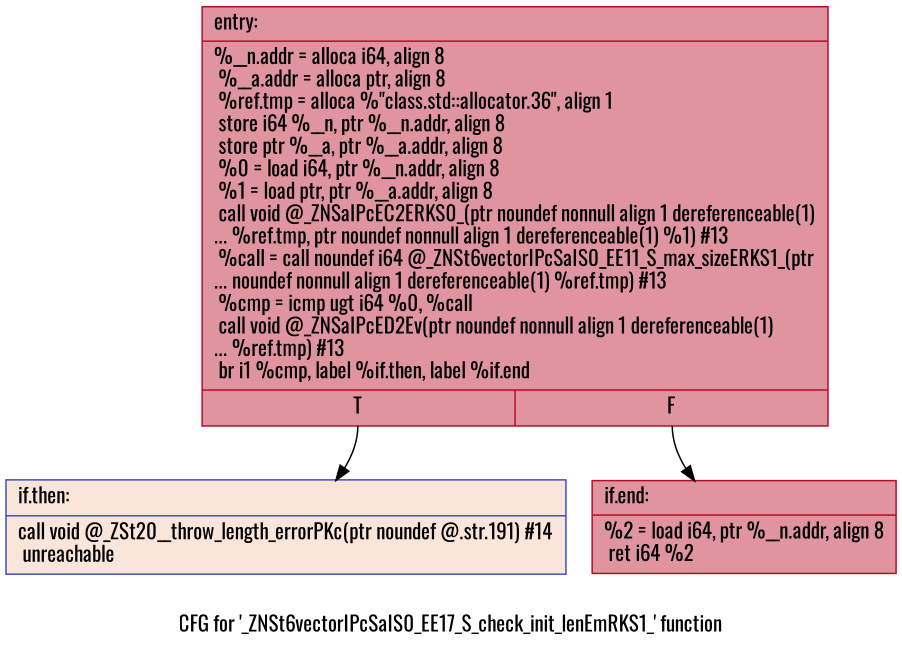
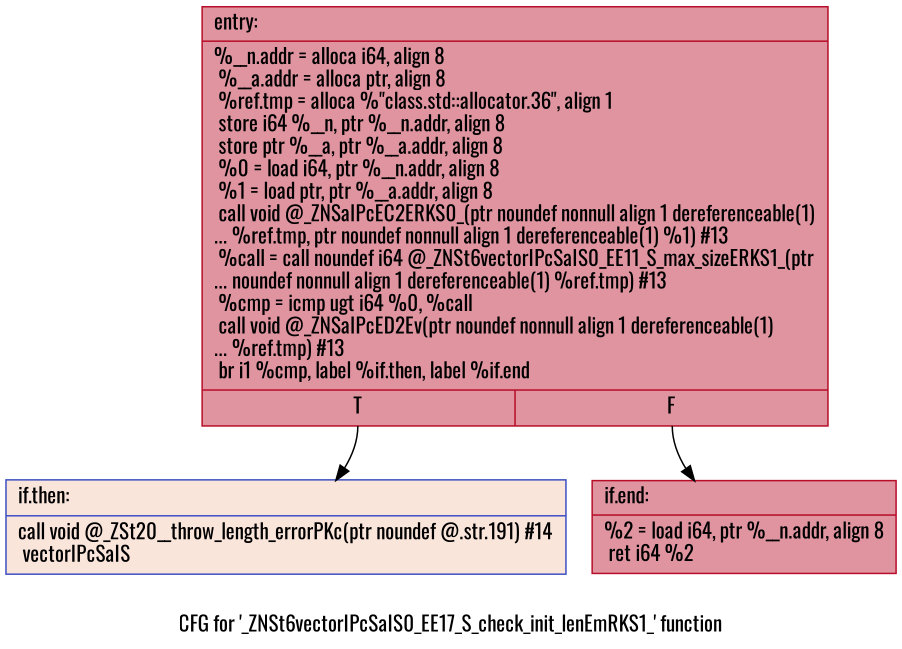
(67, 555) -> (75, 555)
